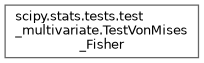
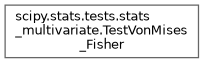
(102, 31) -> (102, 31)
